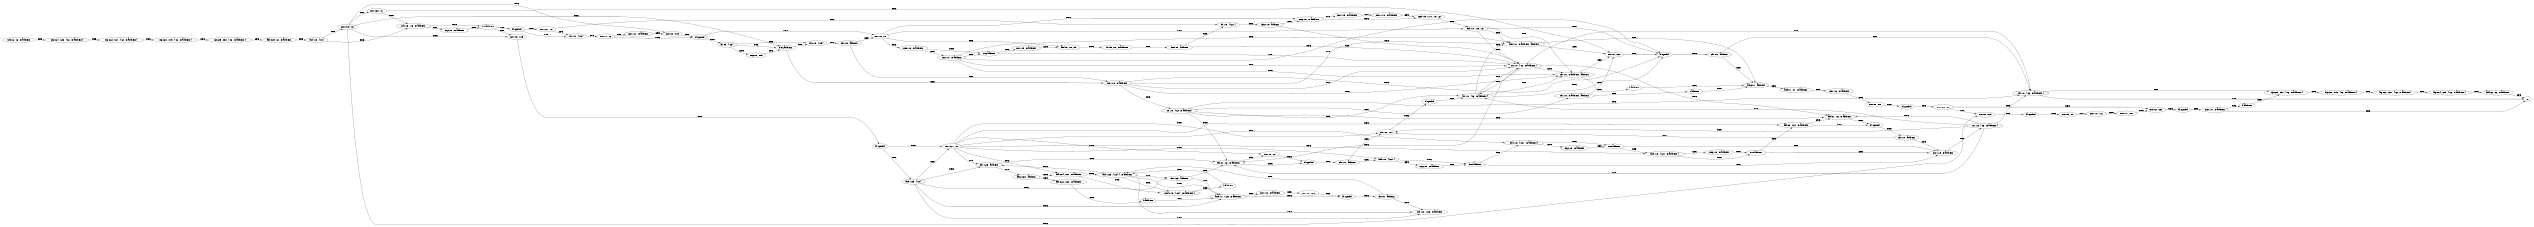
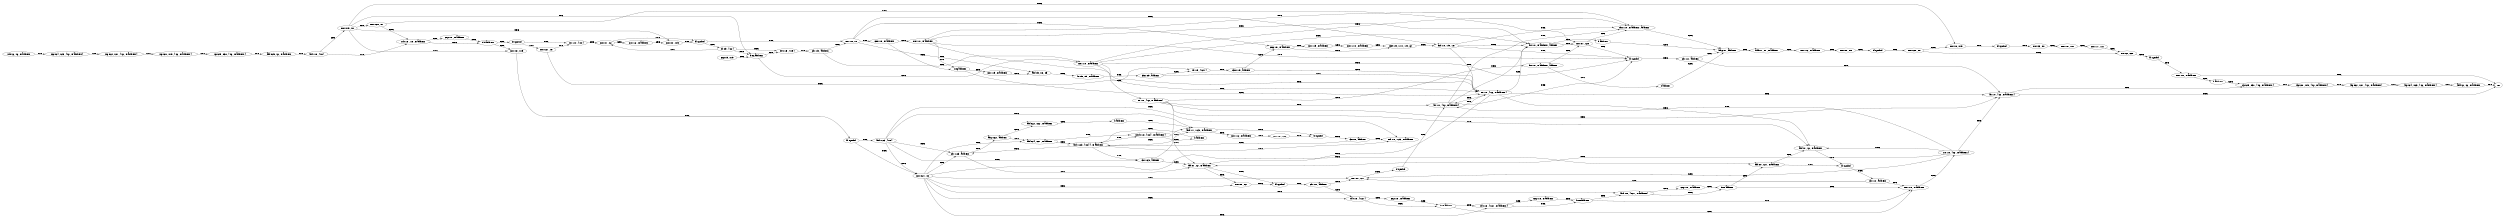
(1571, 50) -> (1606, 36)
(738, 51) -> (665, 50)
